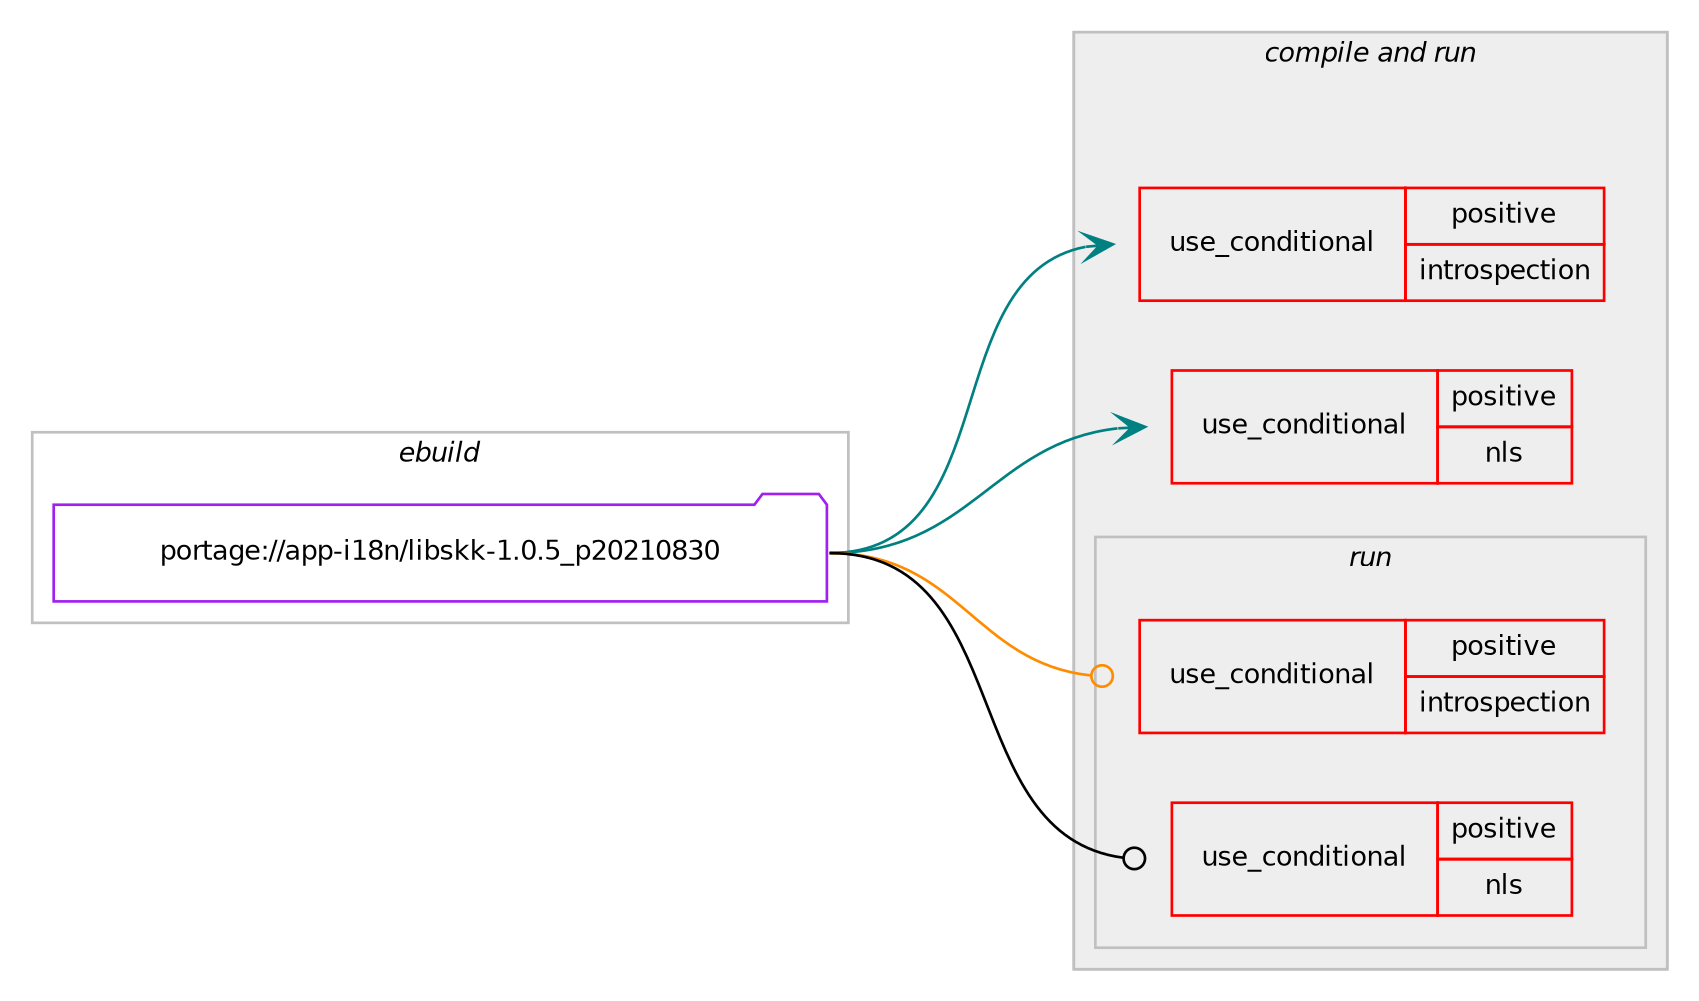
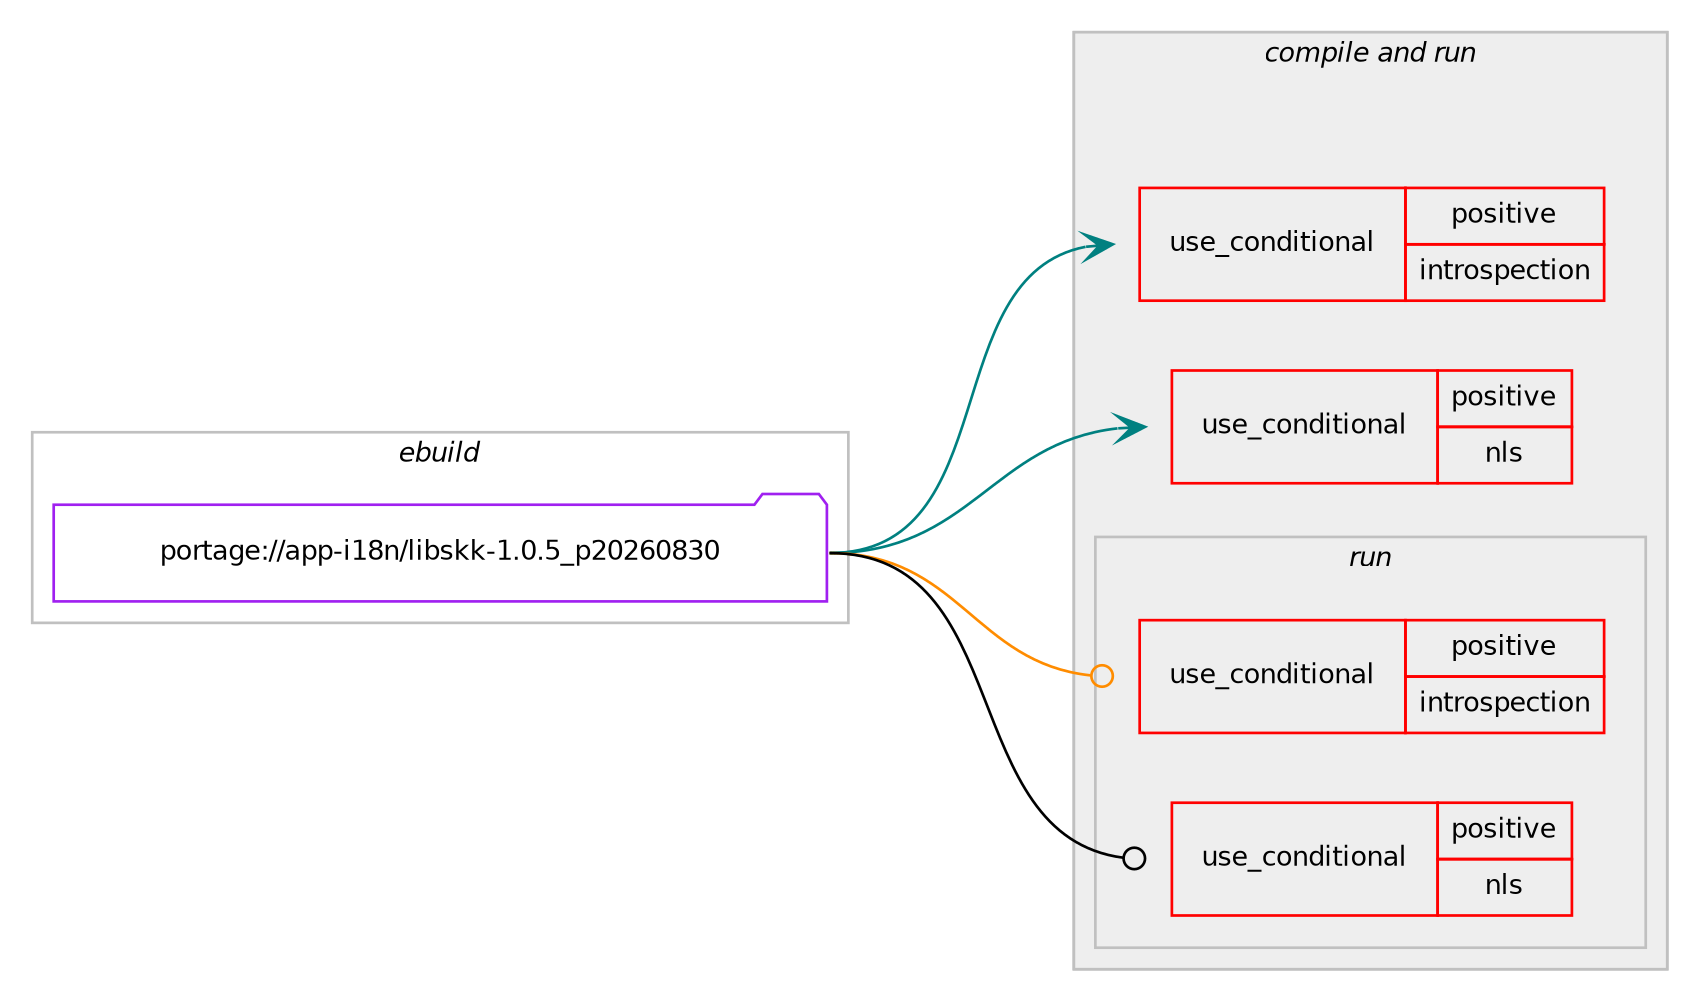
(440, 553) -> (440, 553)
